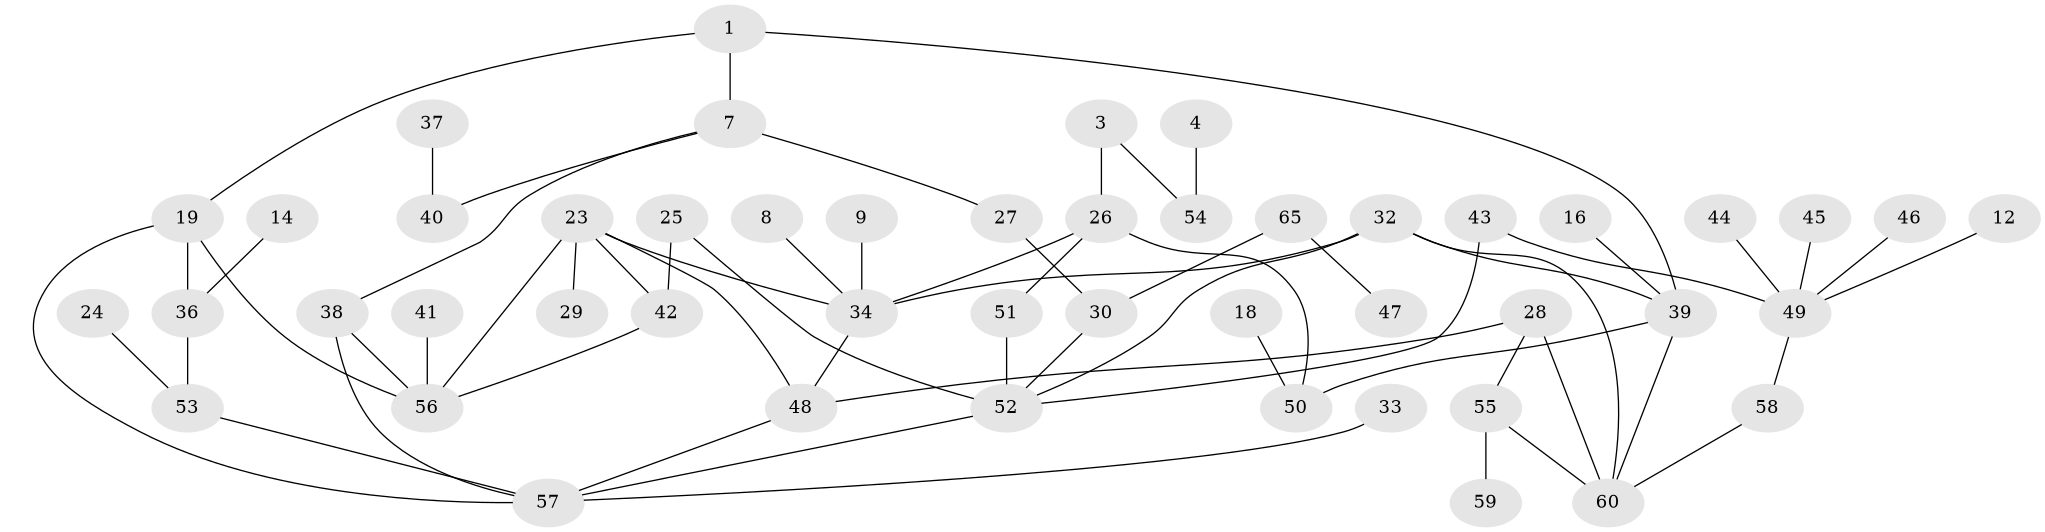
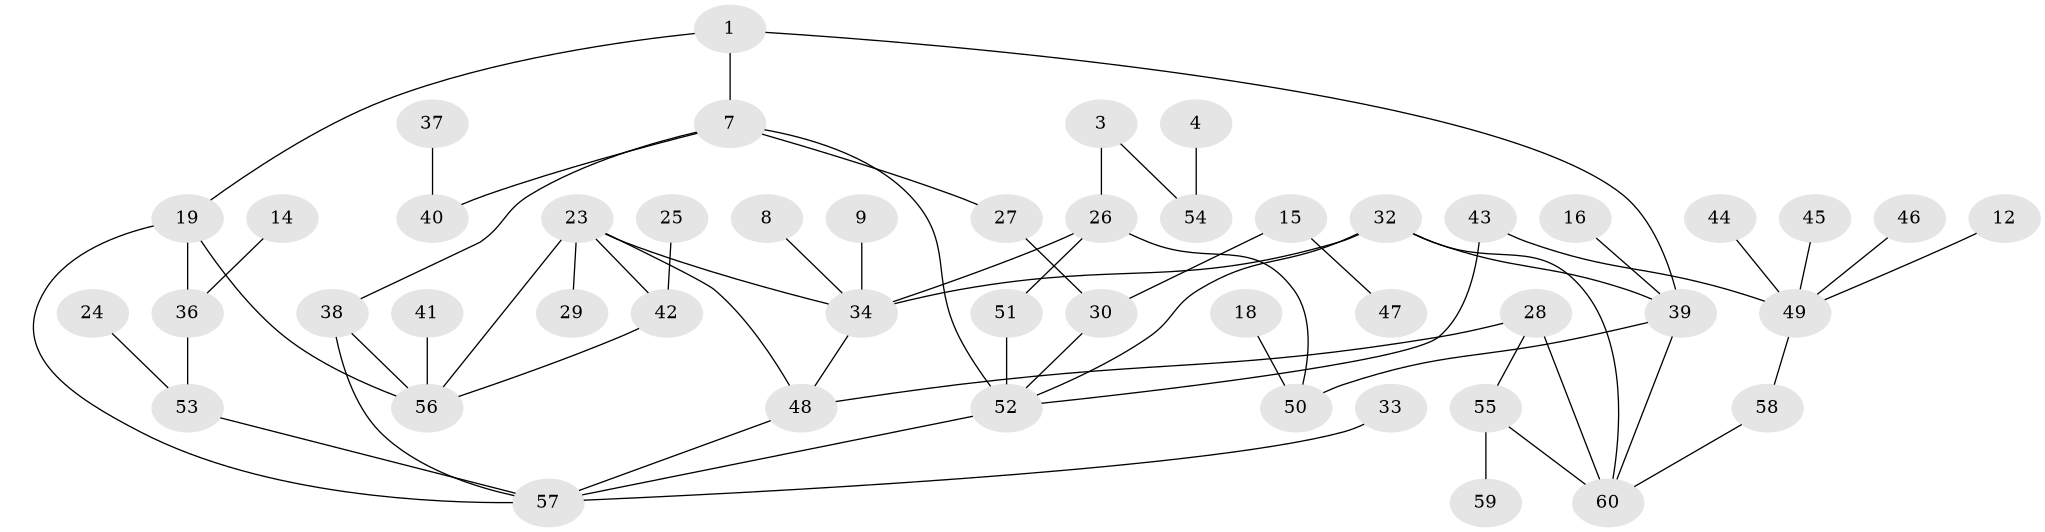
(1291, 219) -> (1291, 219)
(821, 341) -> (925, 215)
